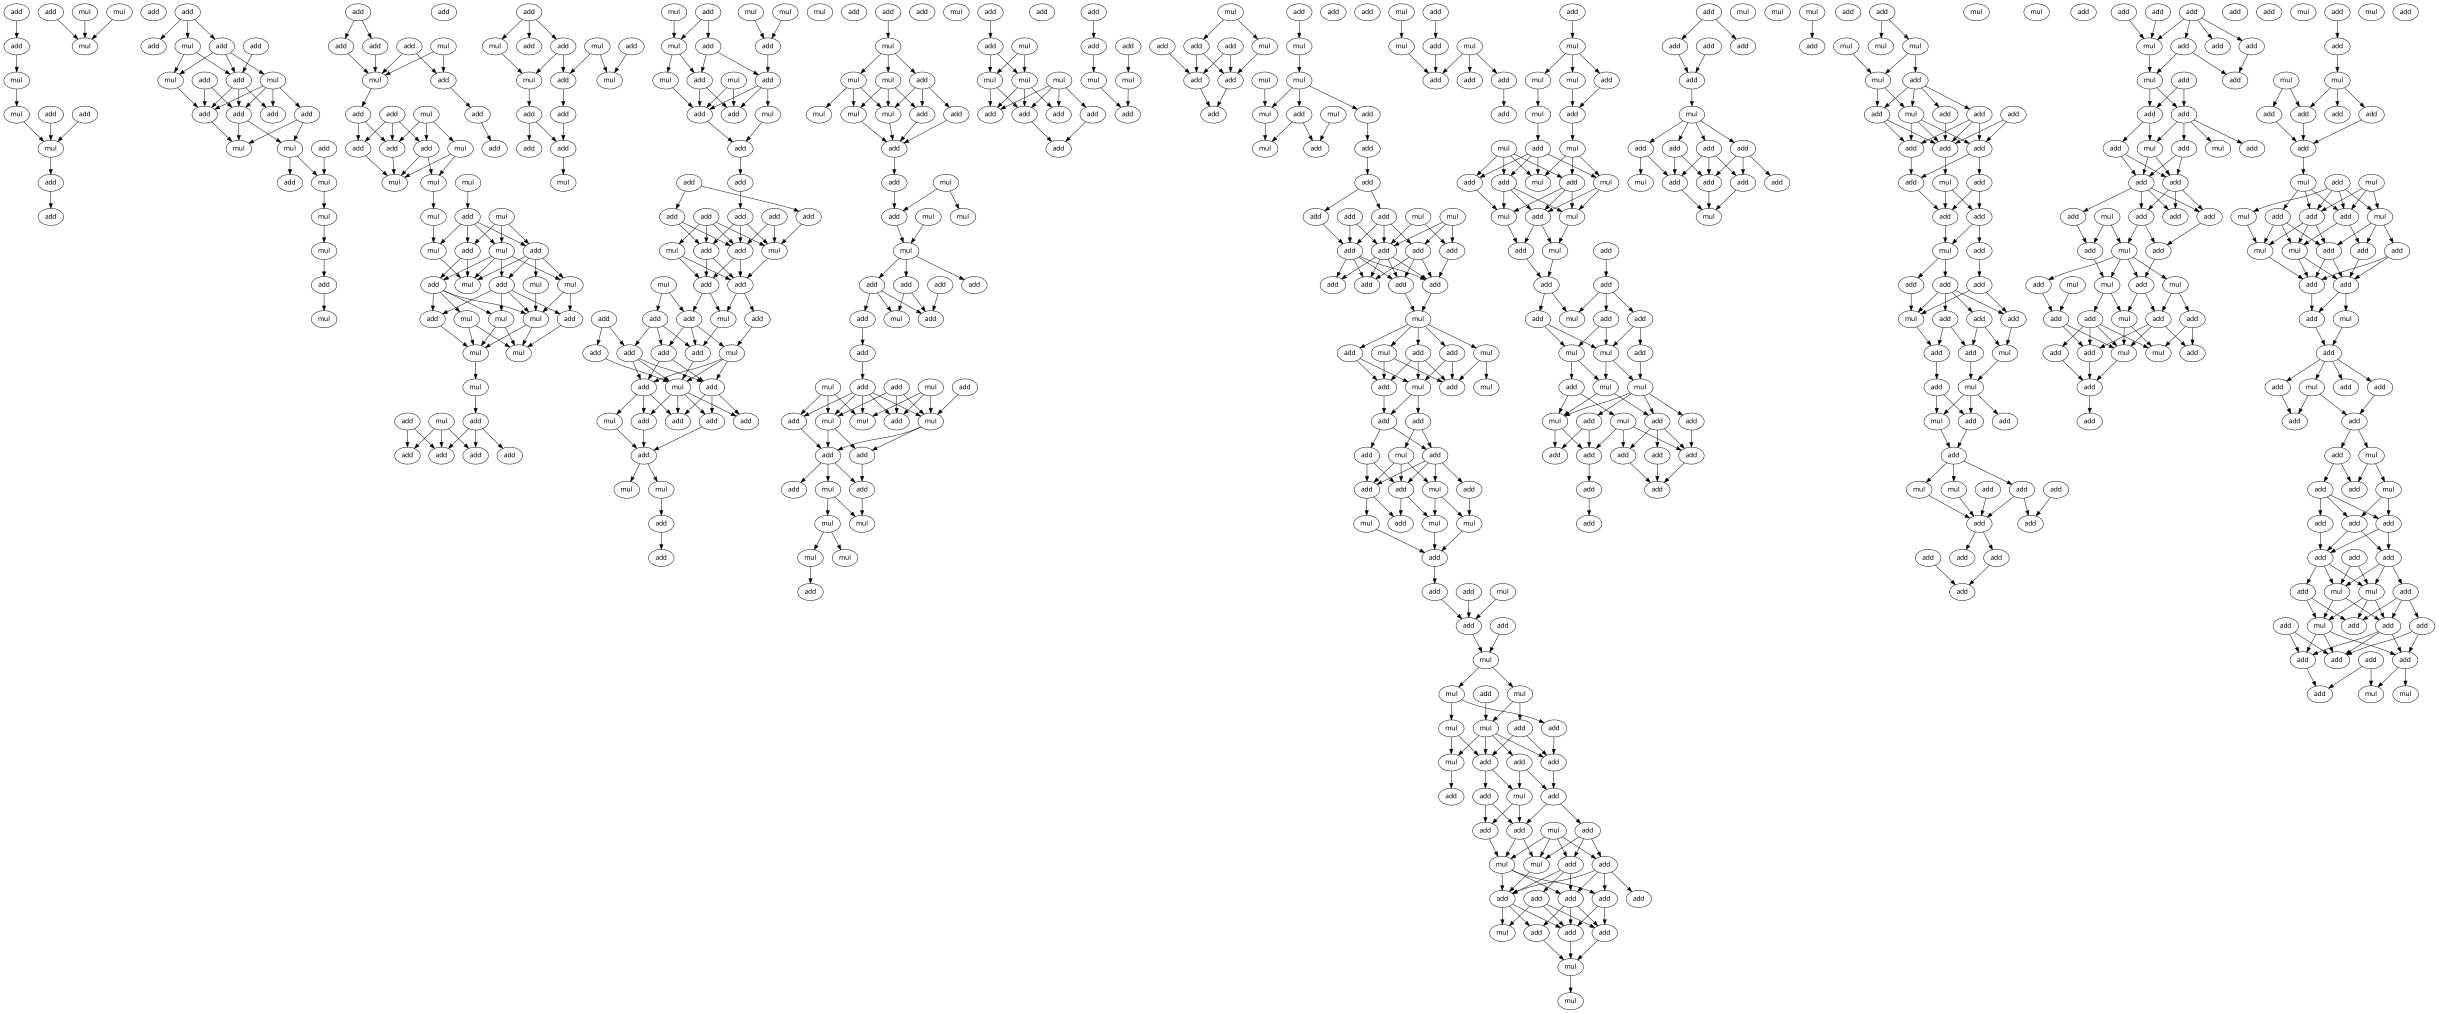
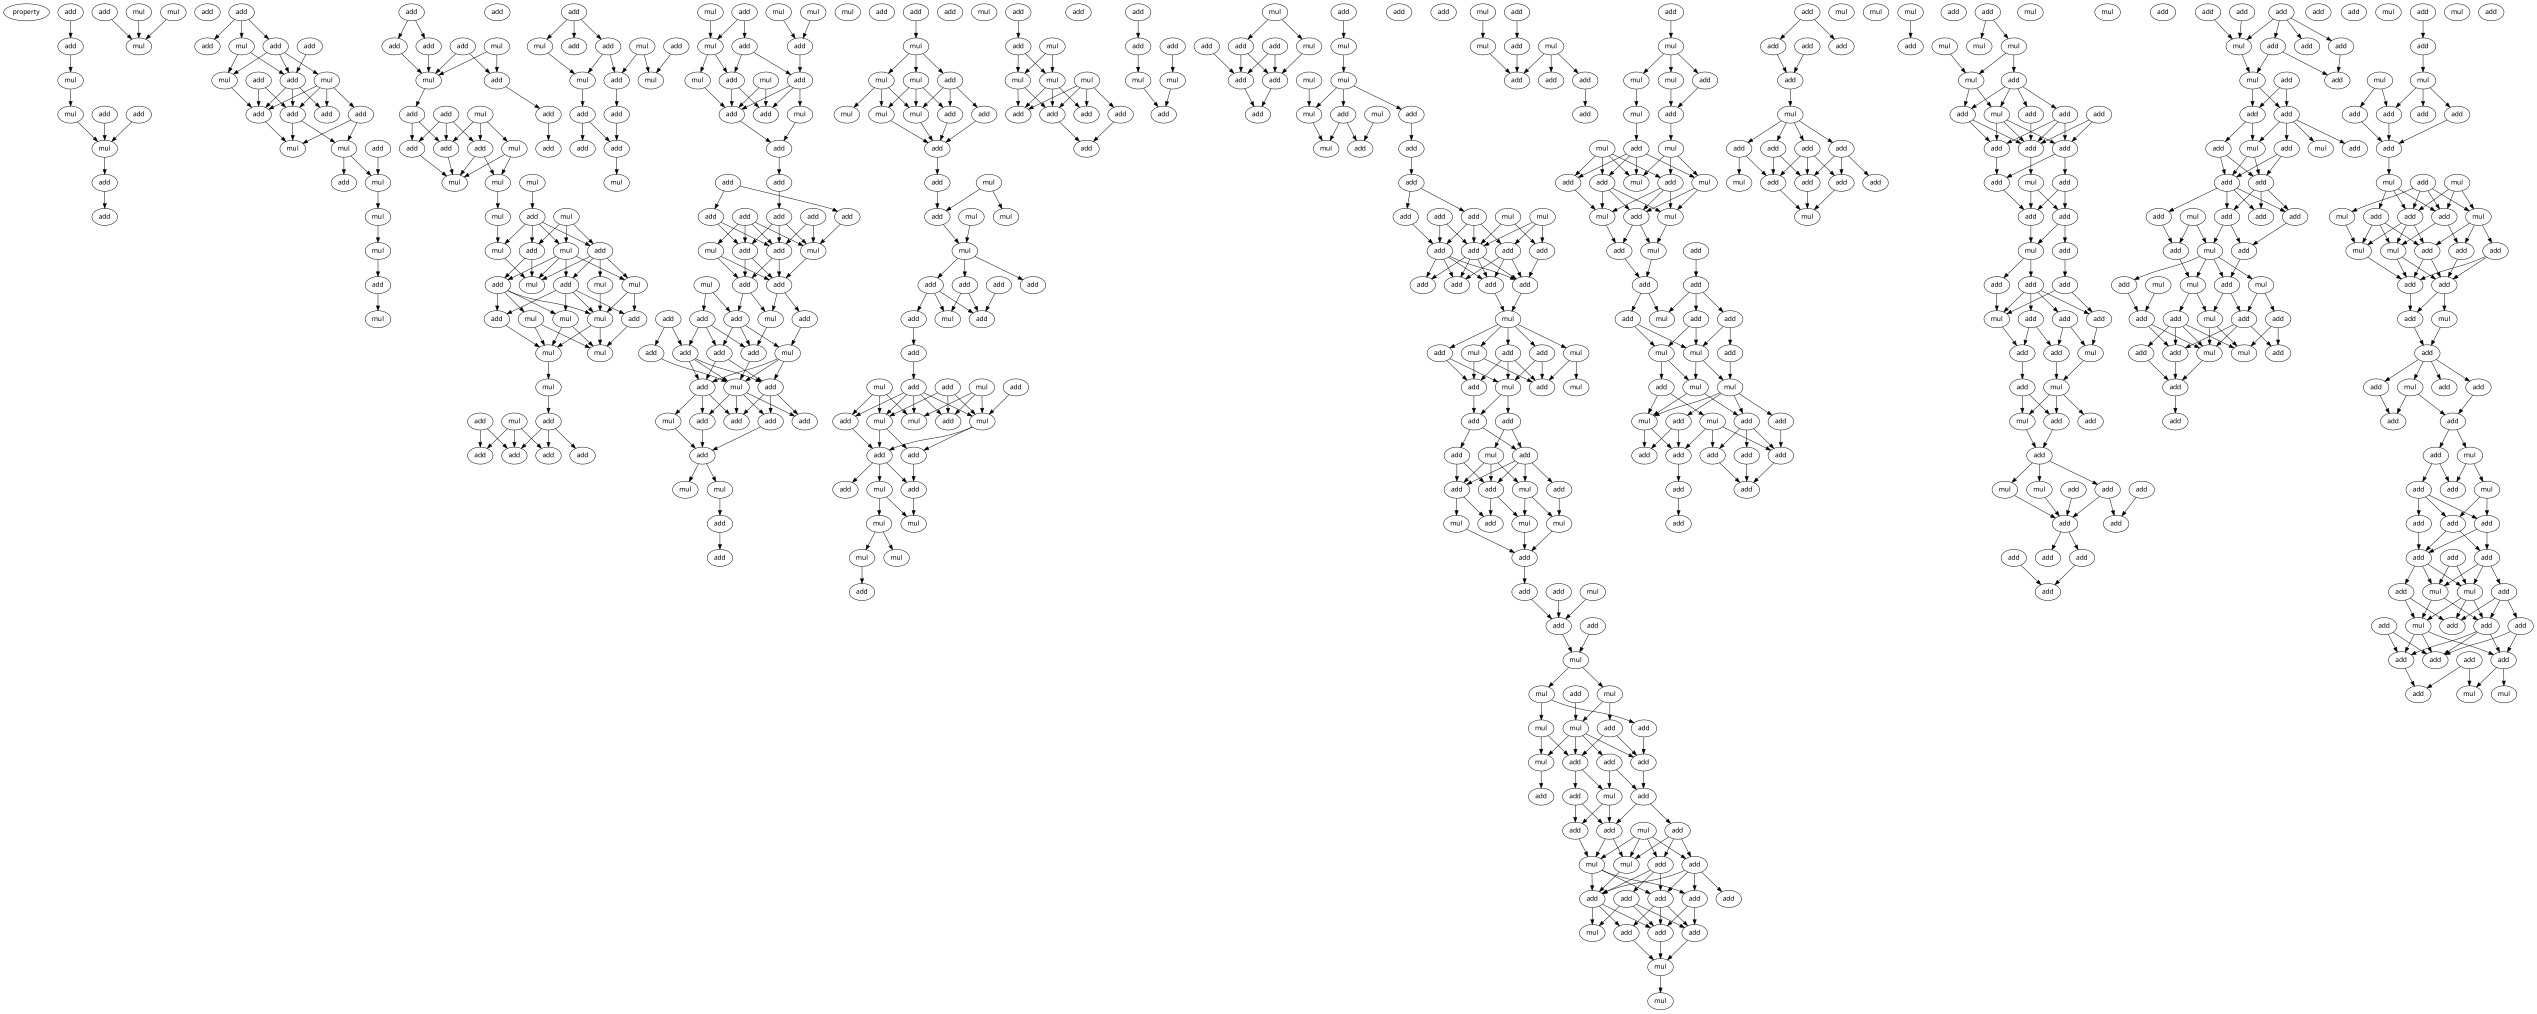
none -> (27, 12)
